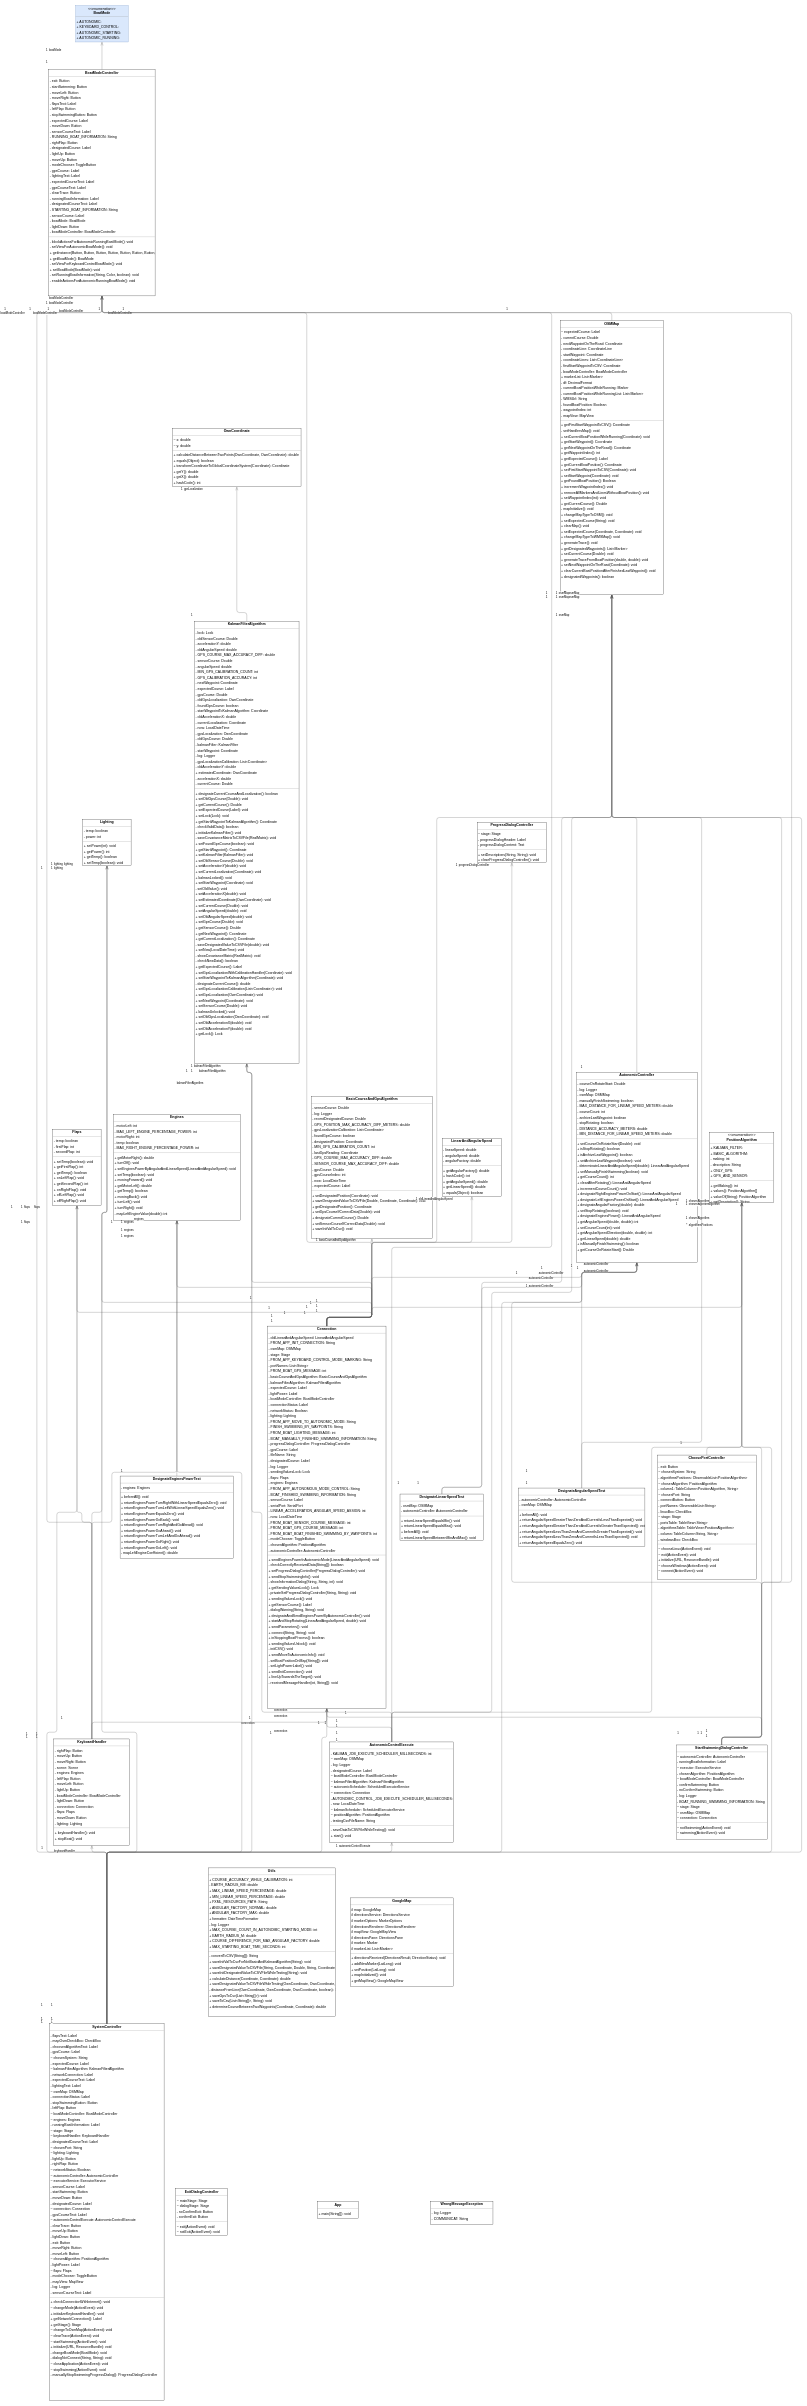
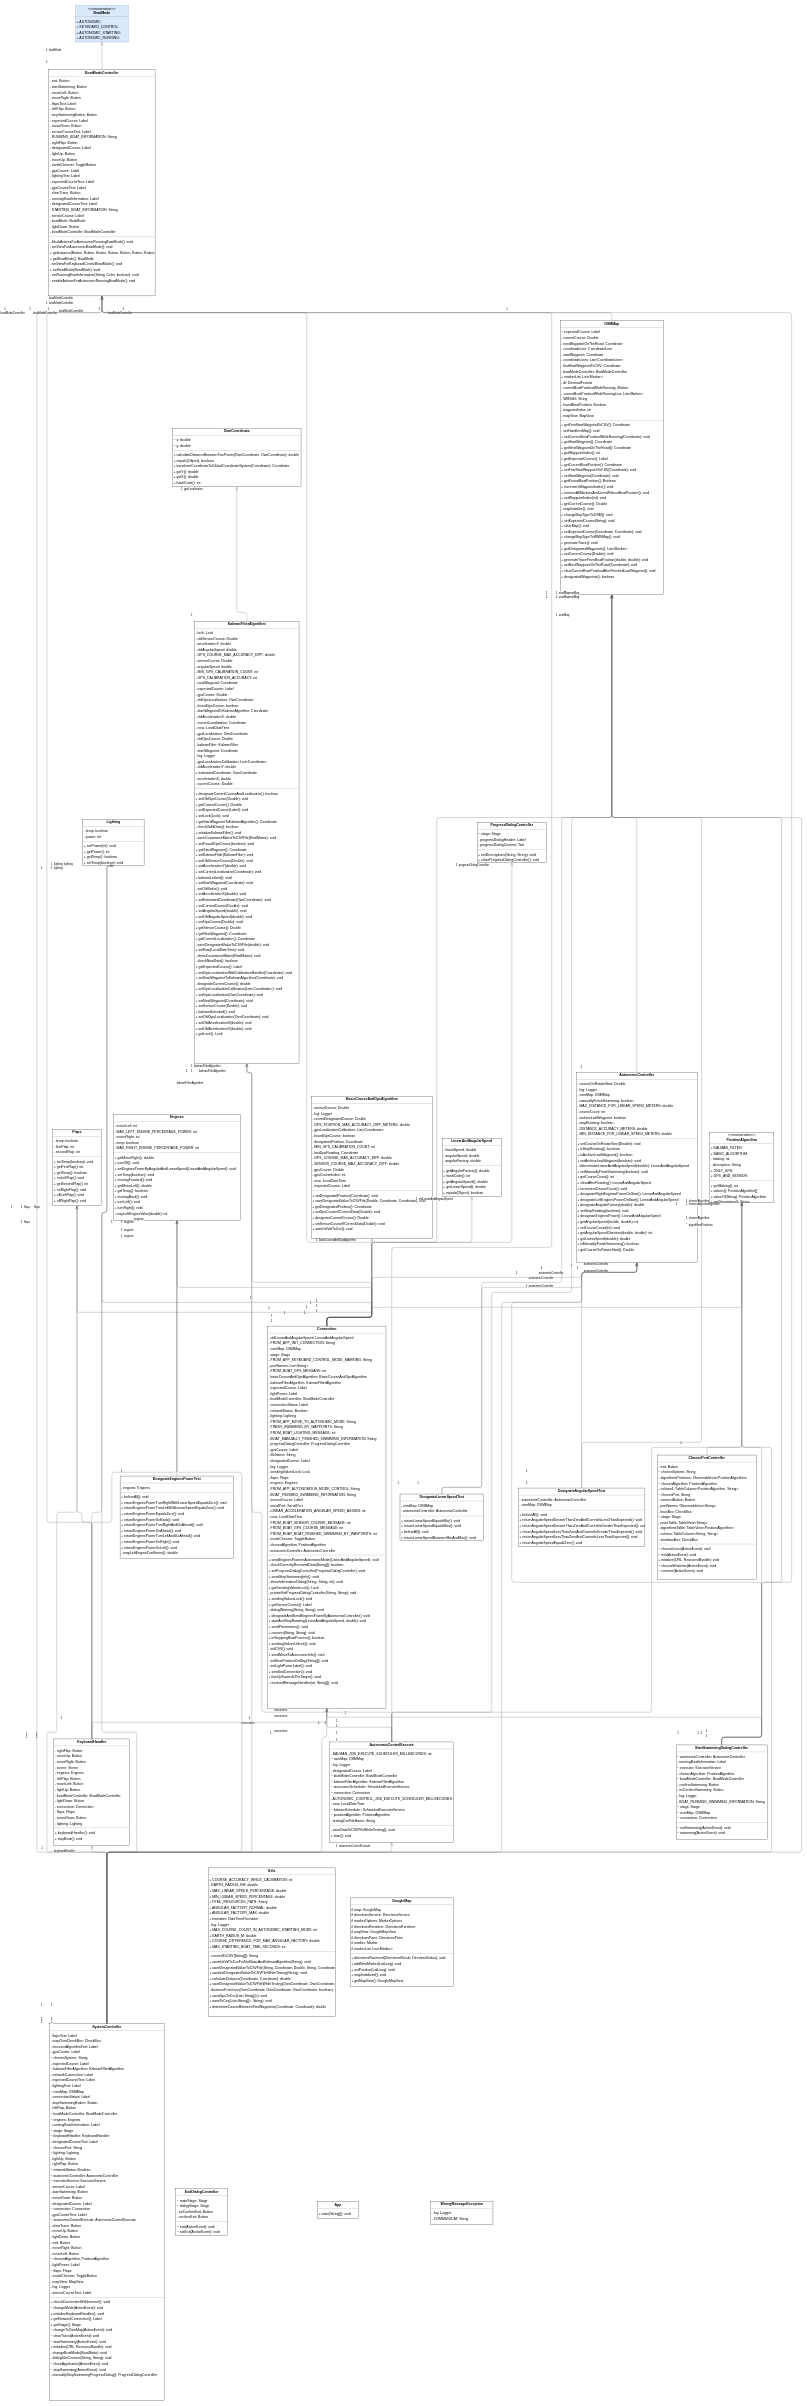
(107, 842) -> (114, 842)
